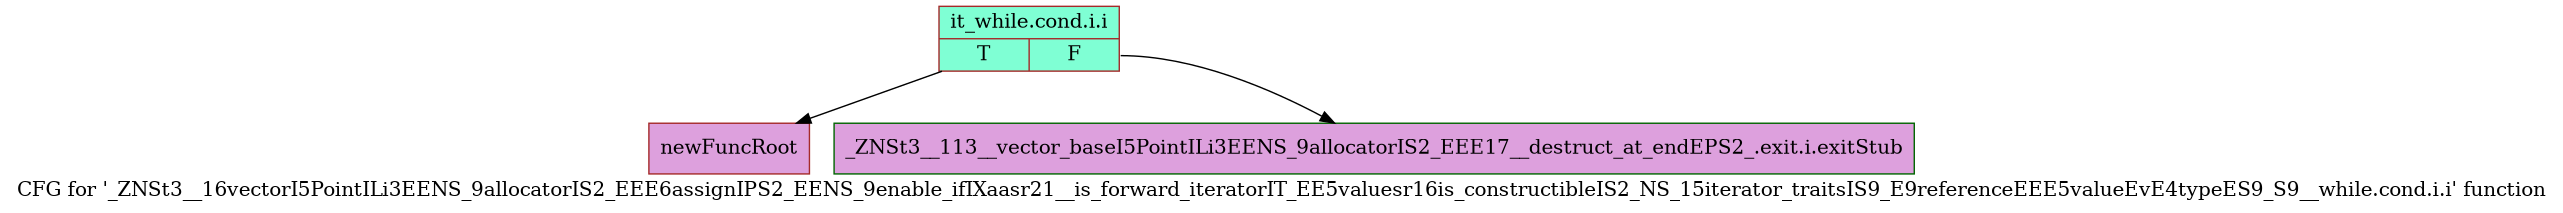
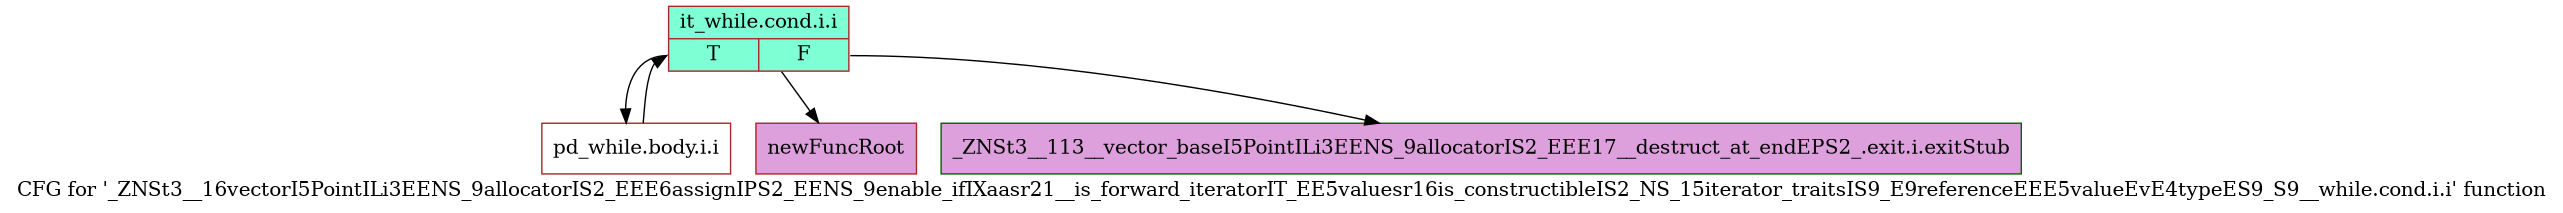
none -> (636, 149)
